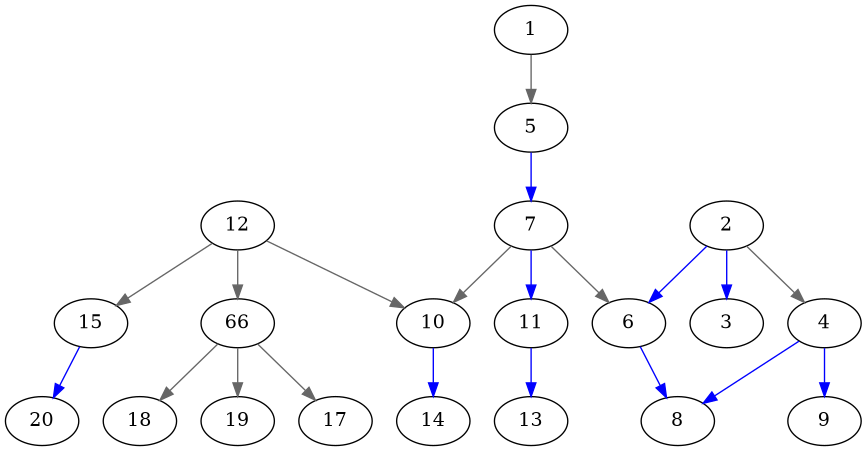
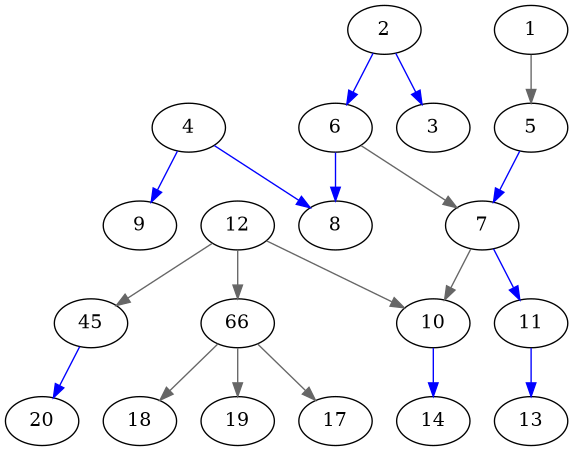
(575, 269) -> (403, 173)
(771, 269) -> none
(91, 323) -> (91, 323)
